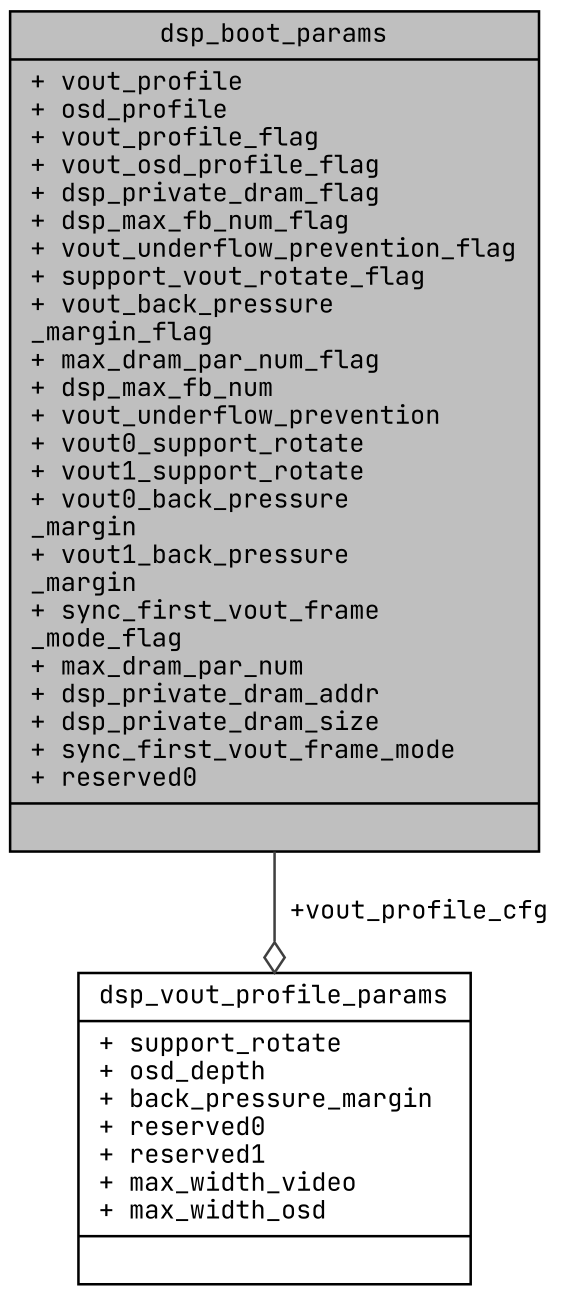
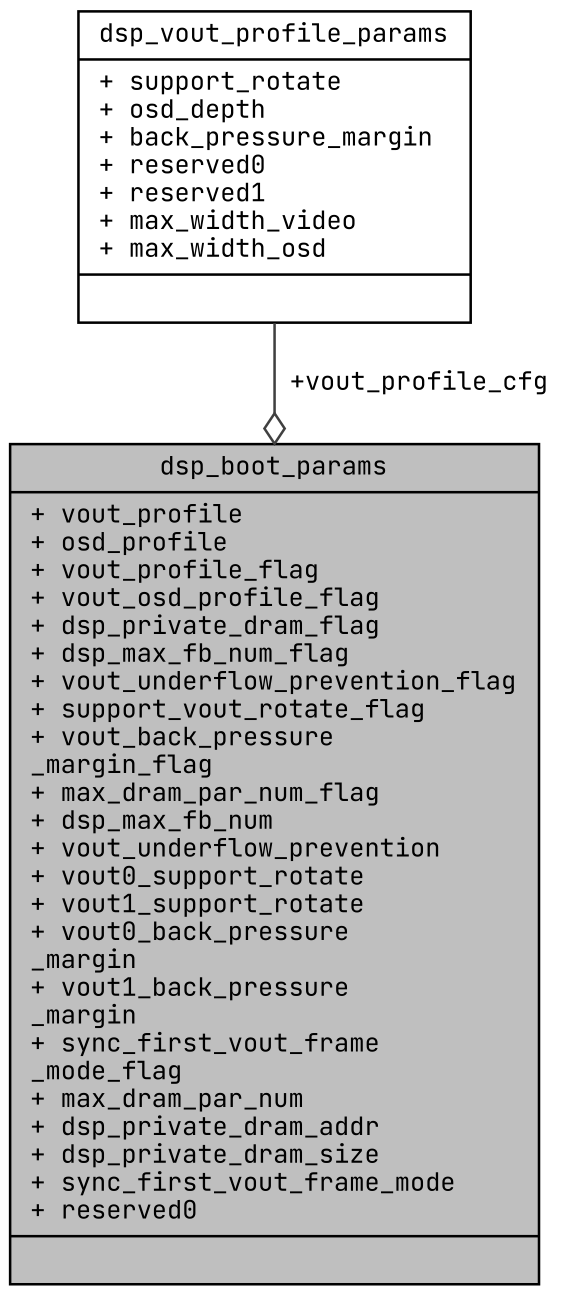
(275, 896) -> (275, 368)
